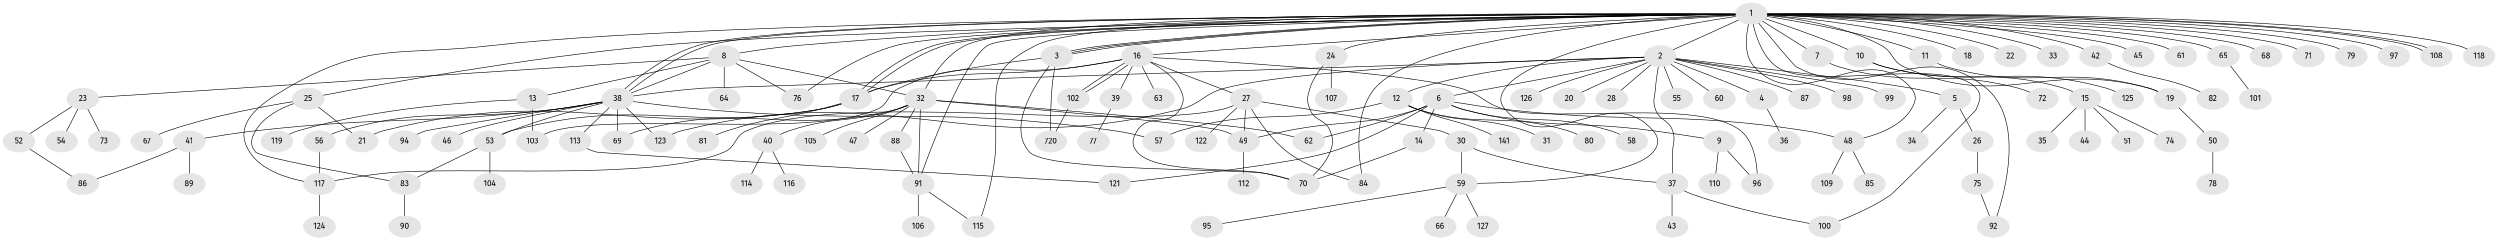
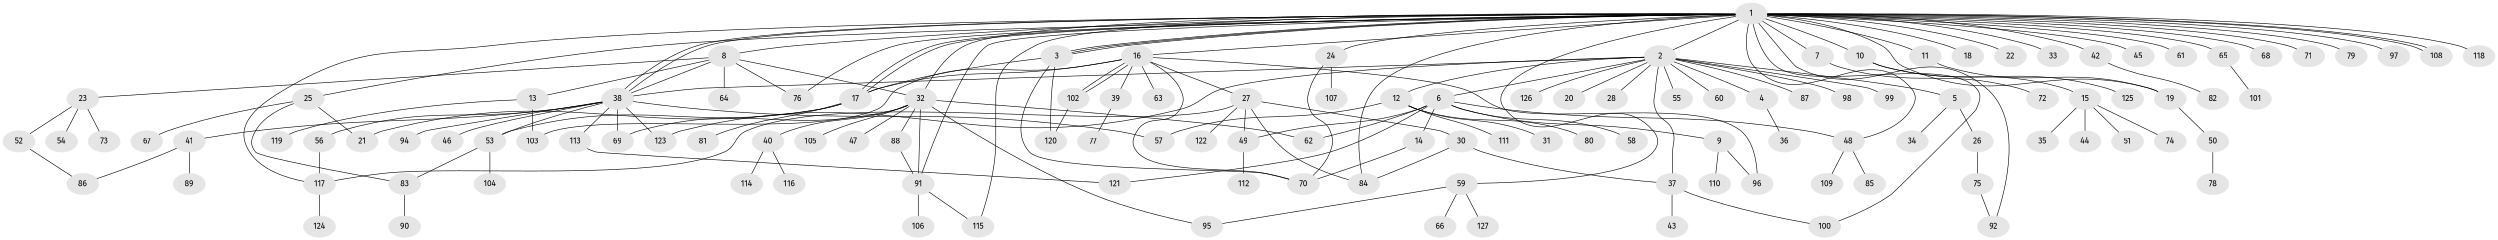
(1085, 114) -> (1050, 175)
(1051, 141) -> (1051, 141)
(1504, 141) -> (1504, 141)
(1461, 163) -> (1413, 163)
